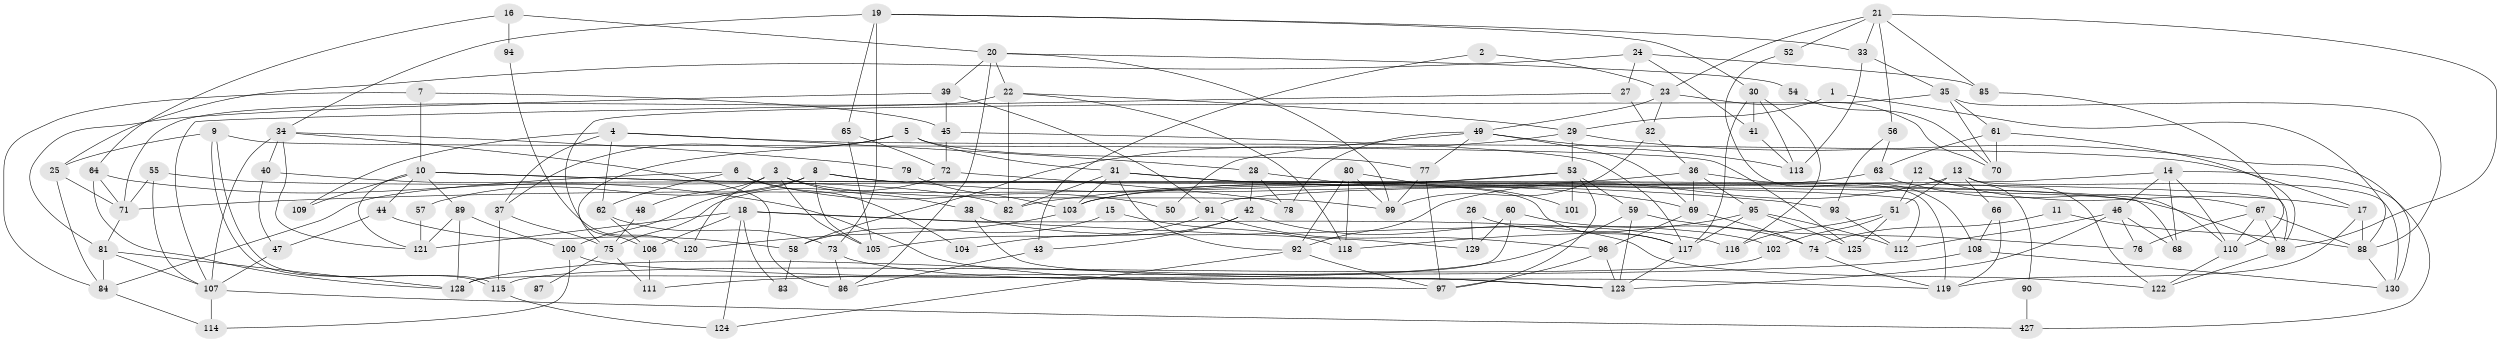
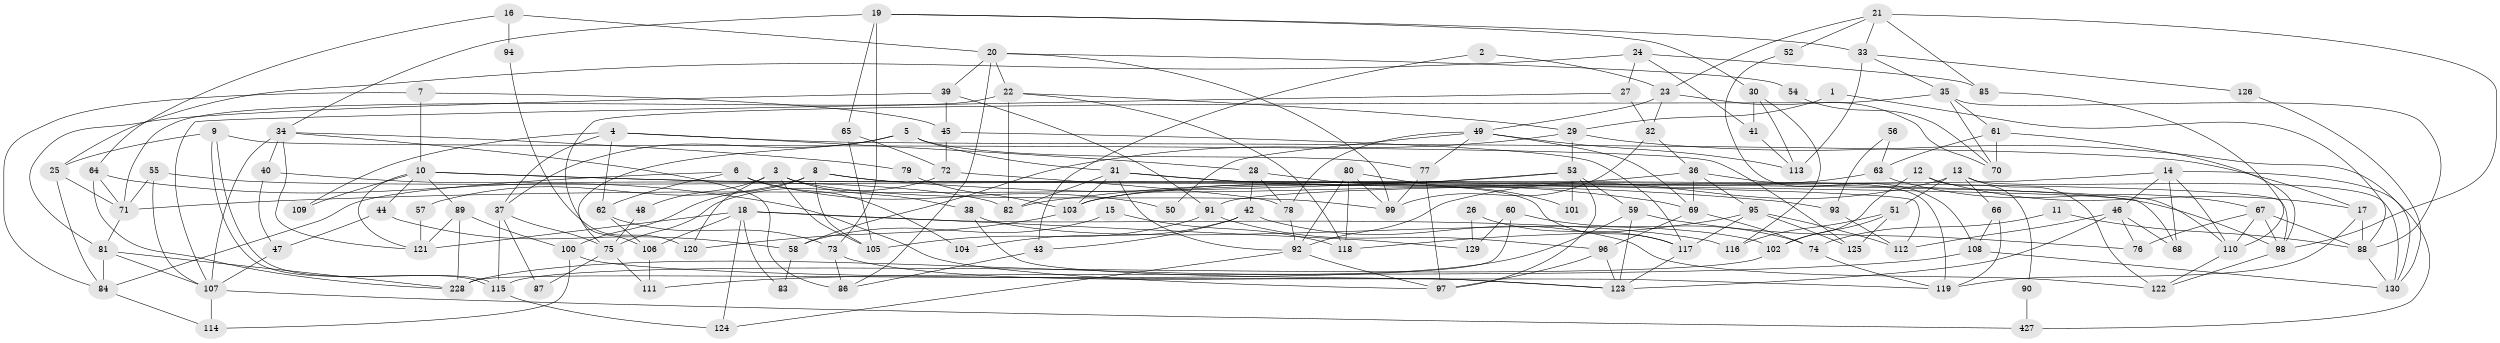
(1887, 78) -> none
none -> (2245, 92)
(1725, 170) -> none
(1904, 195) -> (1861, 216)
none -> (1293, 229)
none -> (519, 250)
(457, 289) -> (457, 289)
